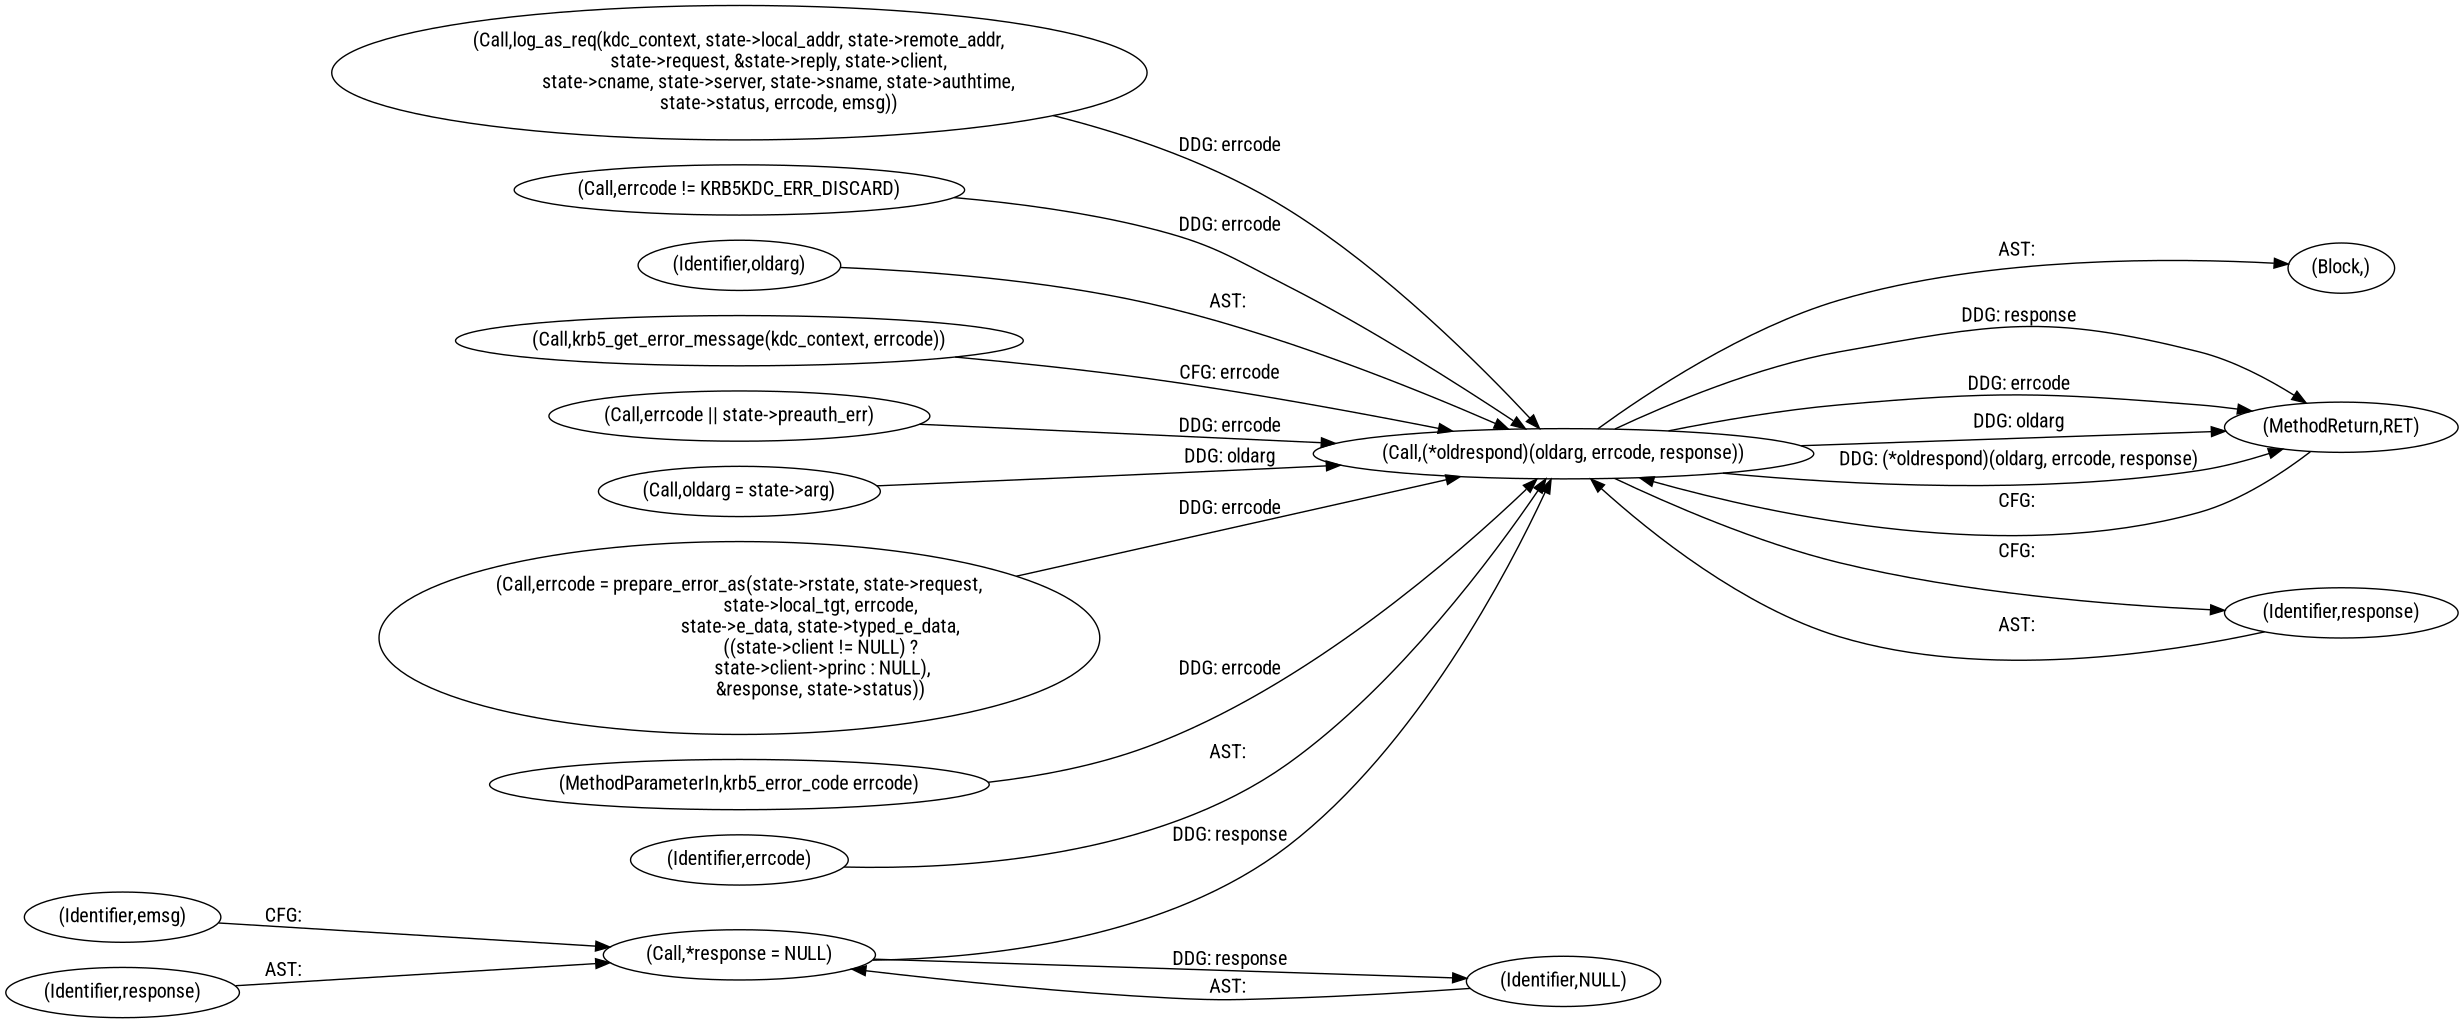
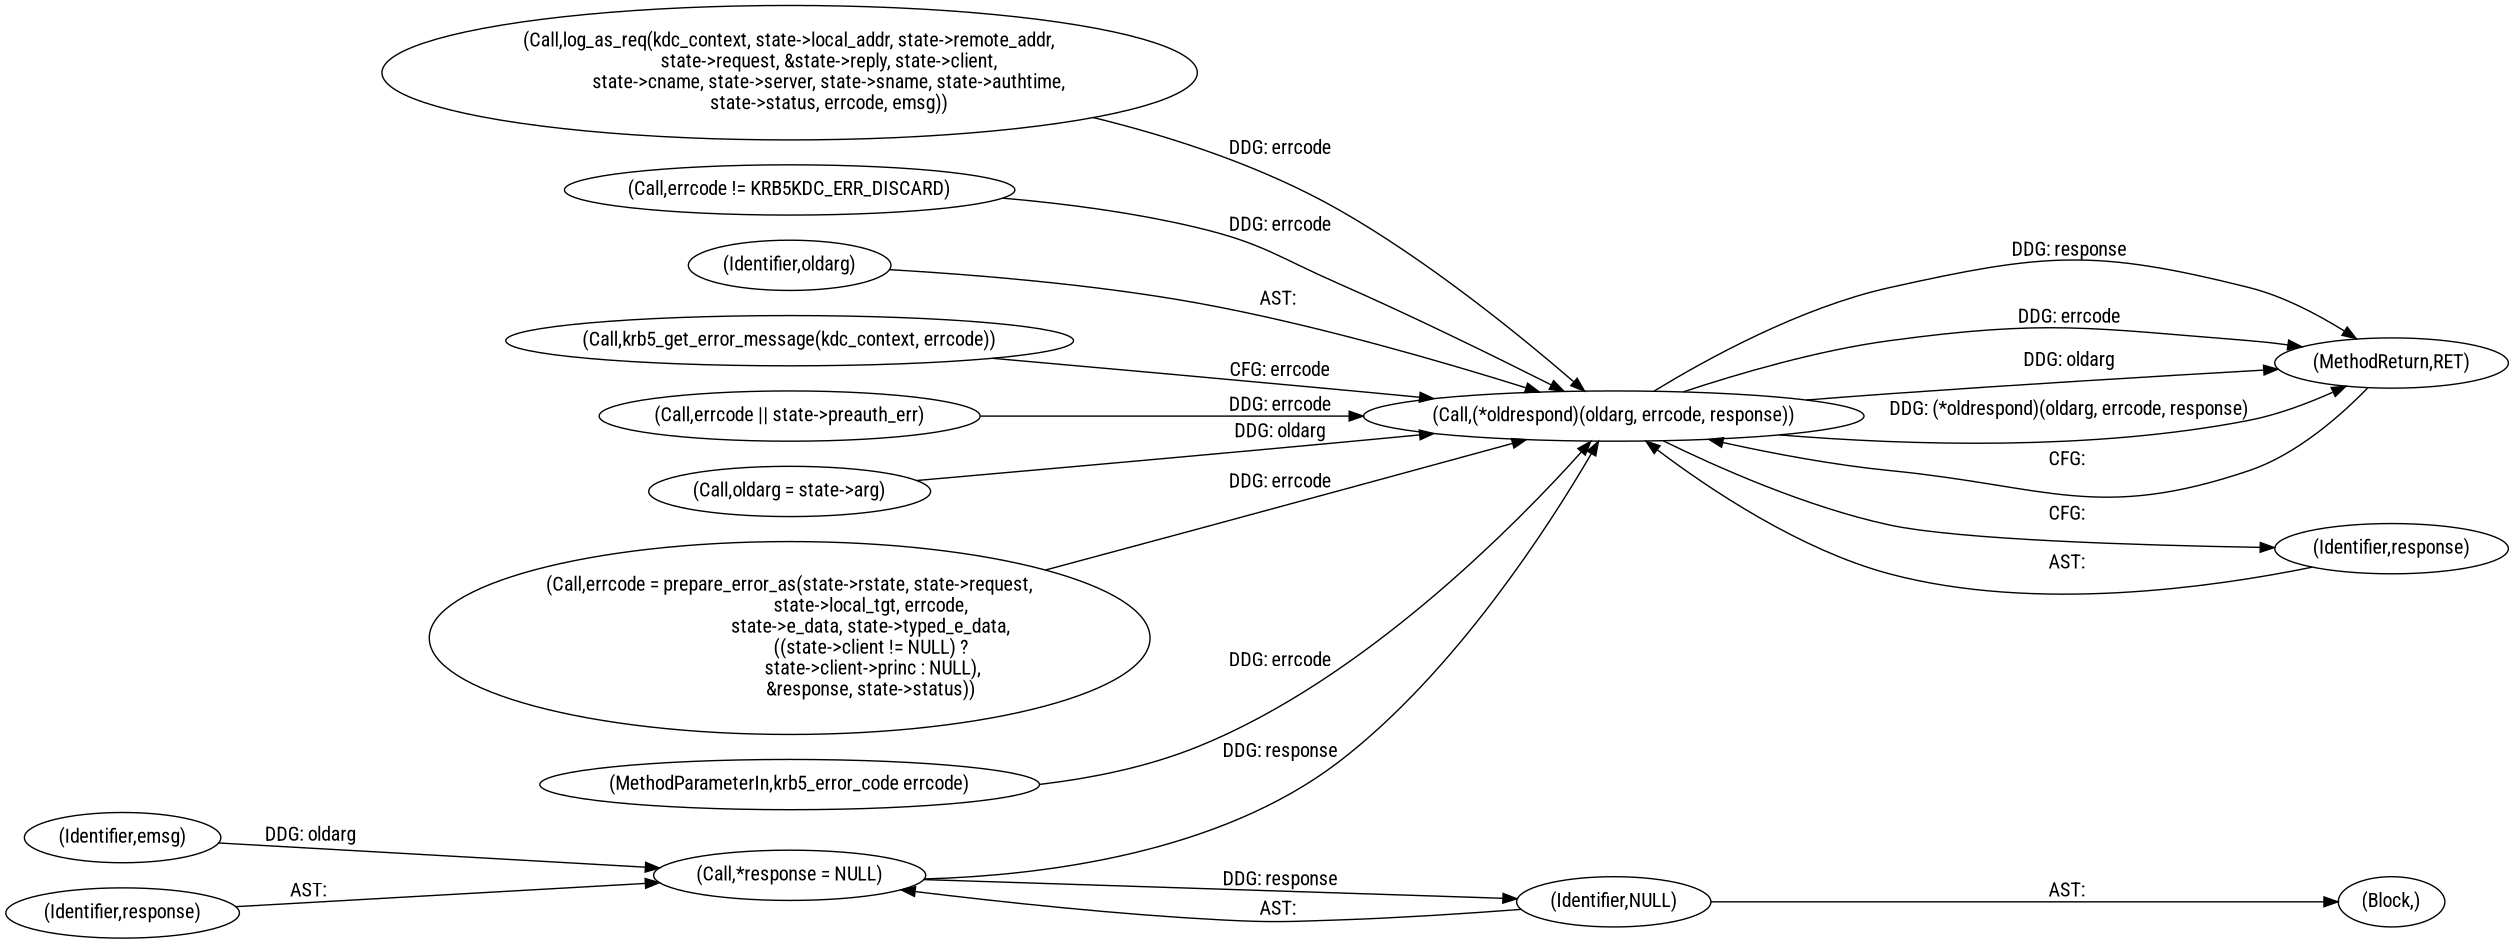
(1919, 282) -> (2017, 902)
(739, 860) -> none
(286, 916) -> (311, 836)
